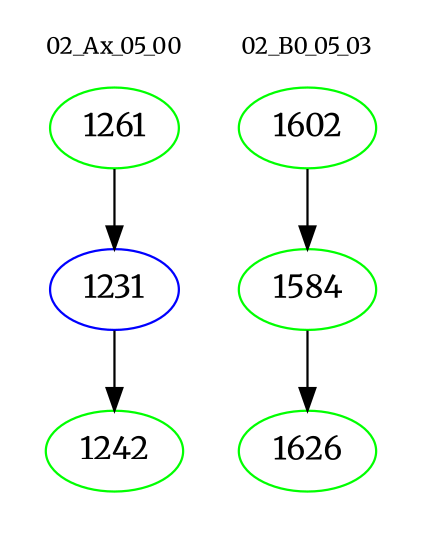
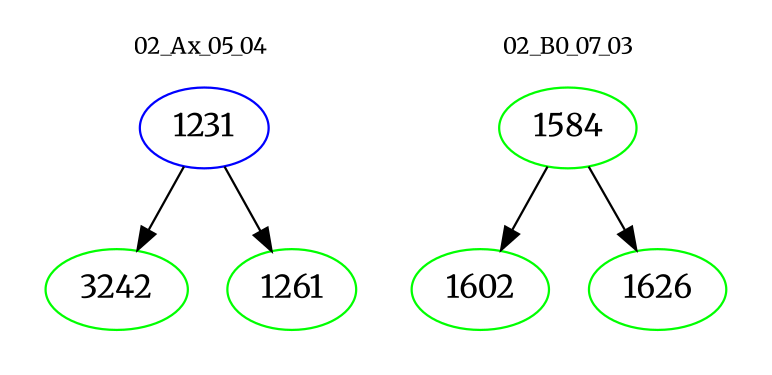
(114, 48) -> (201, 48)
(307, 48) -> (569, 48)
(114, 198) -> (243, 199)
(307, 198) -> (530, 198)
(114, 451) -> (117, 290)
